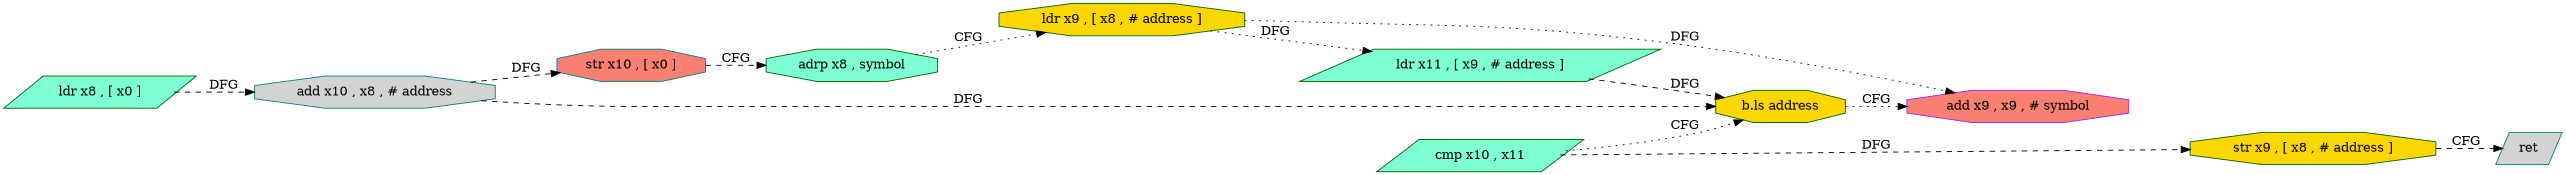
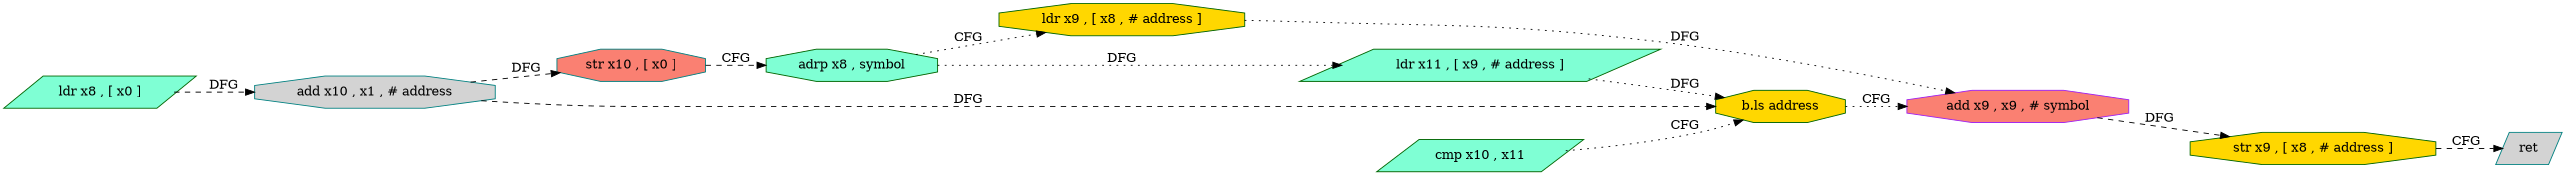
(1287, 41) -> (1135, 65)
(1652, 87) -> (1652, 87)
(375, 92) -> (375, 92)
(1871, 152) -> (2159, 127)
